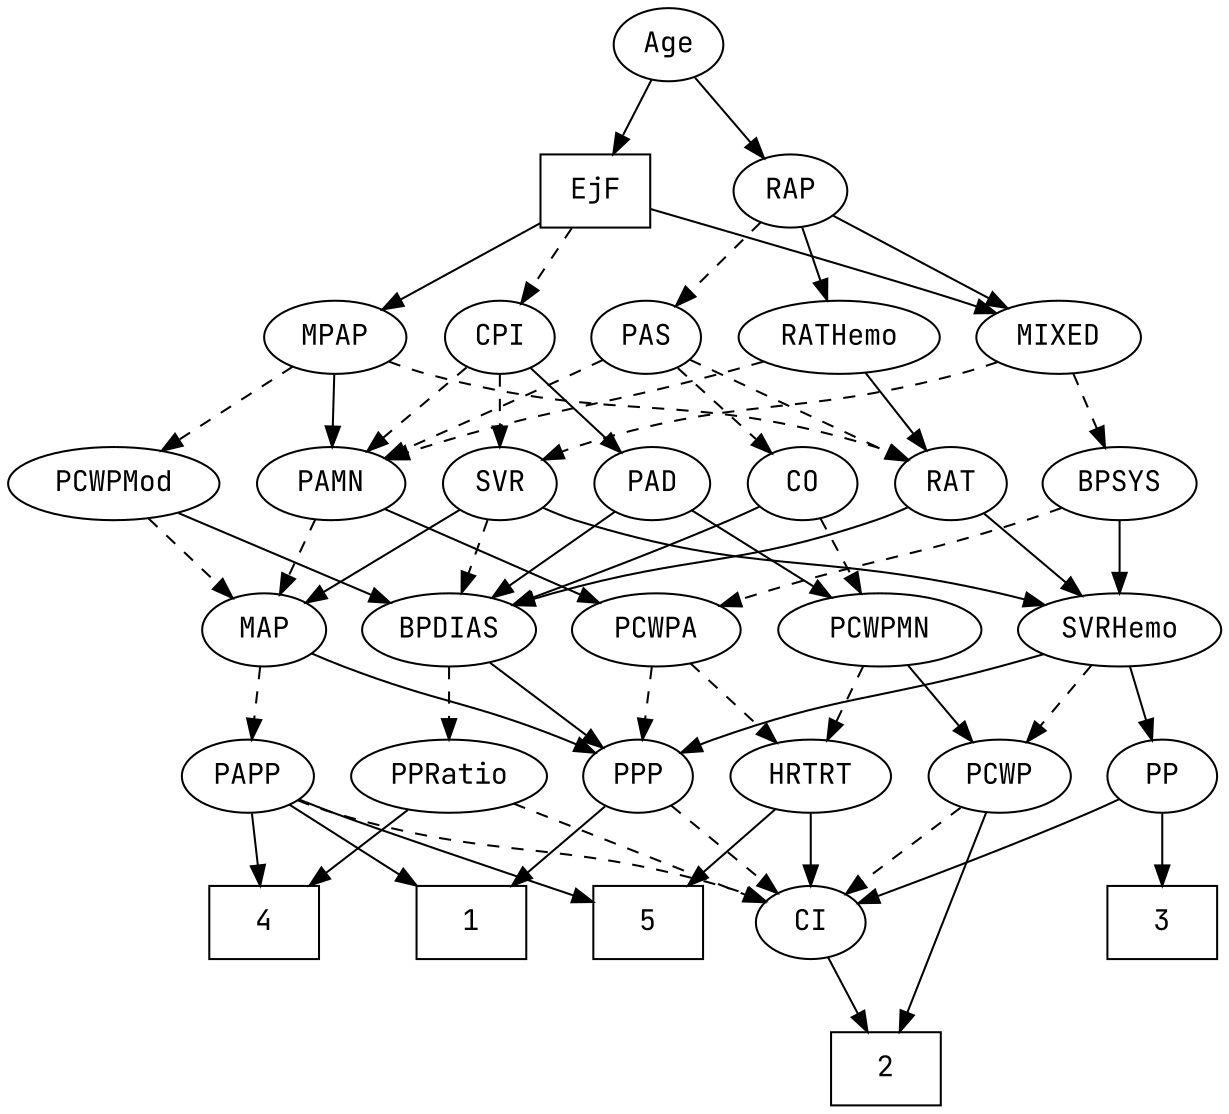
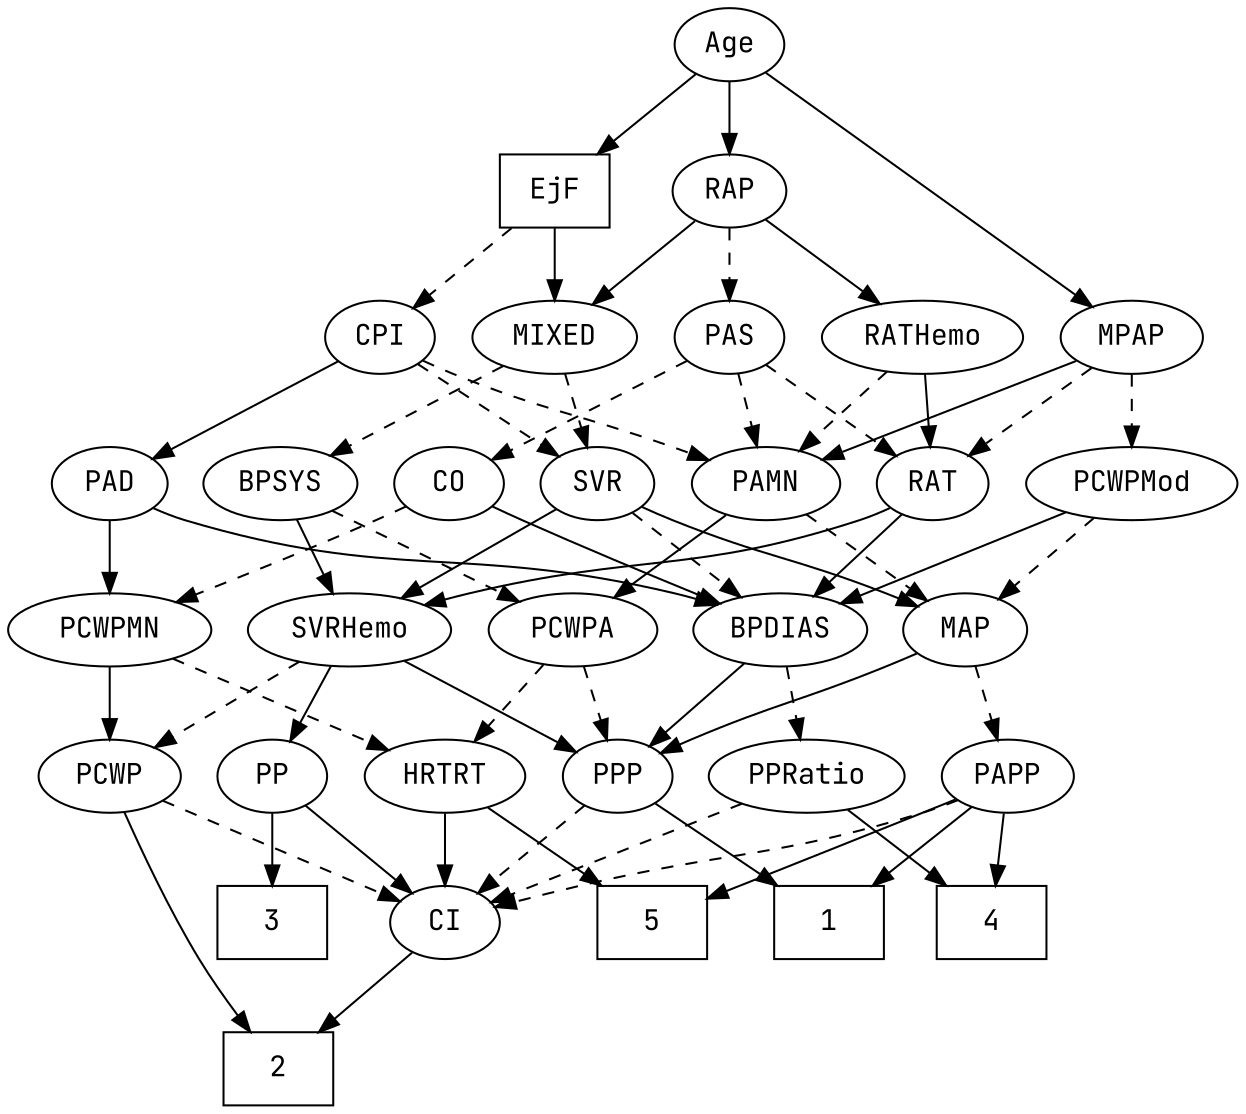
(470, 261) -> (921, 184)
